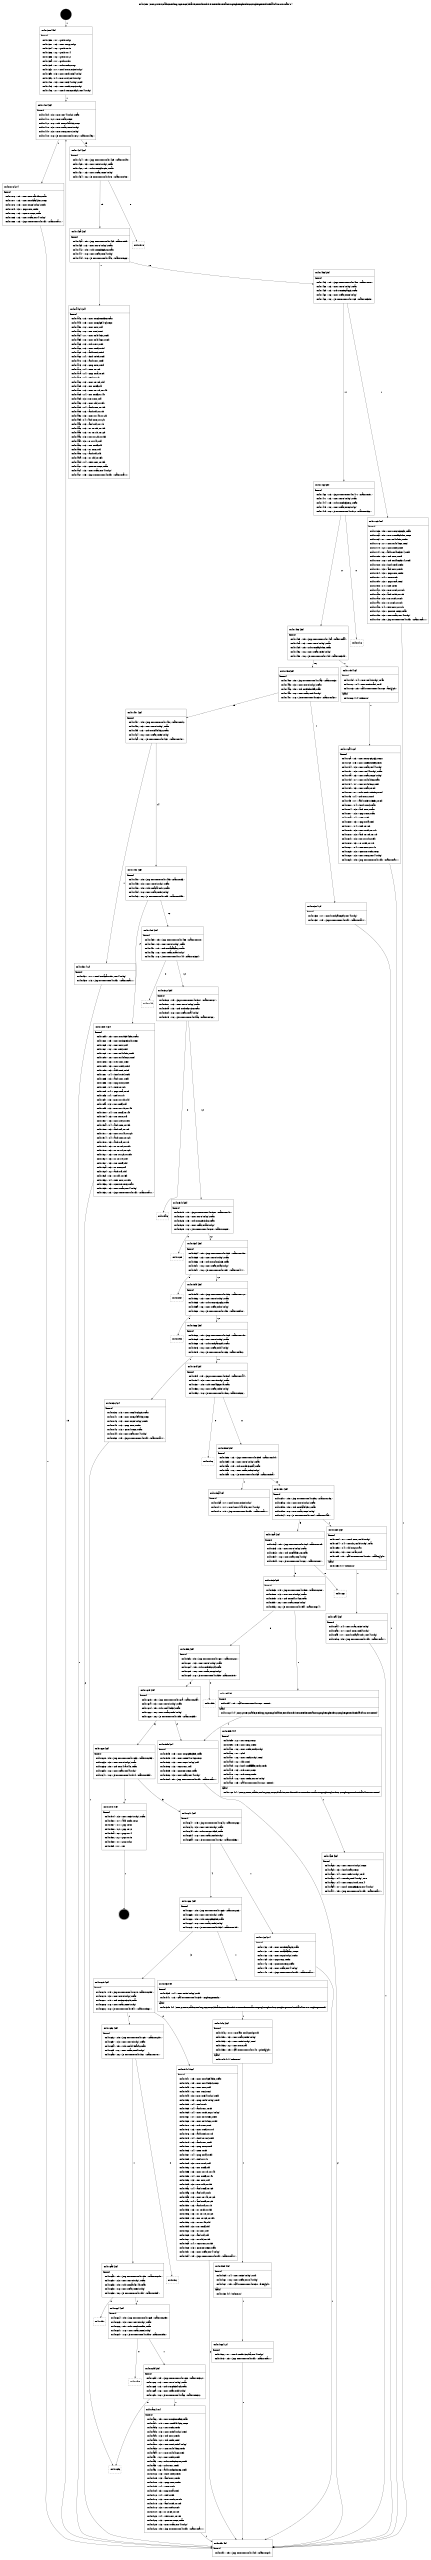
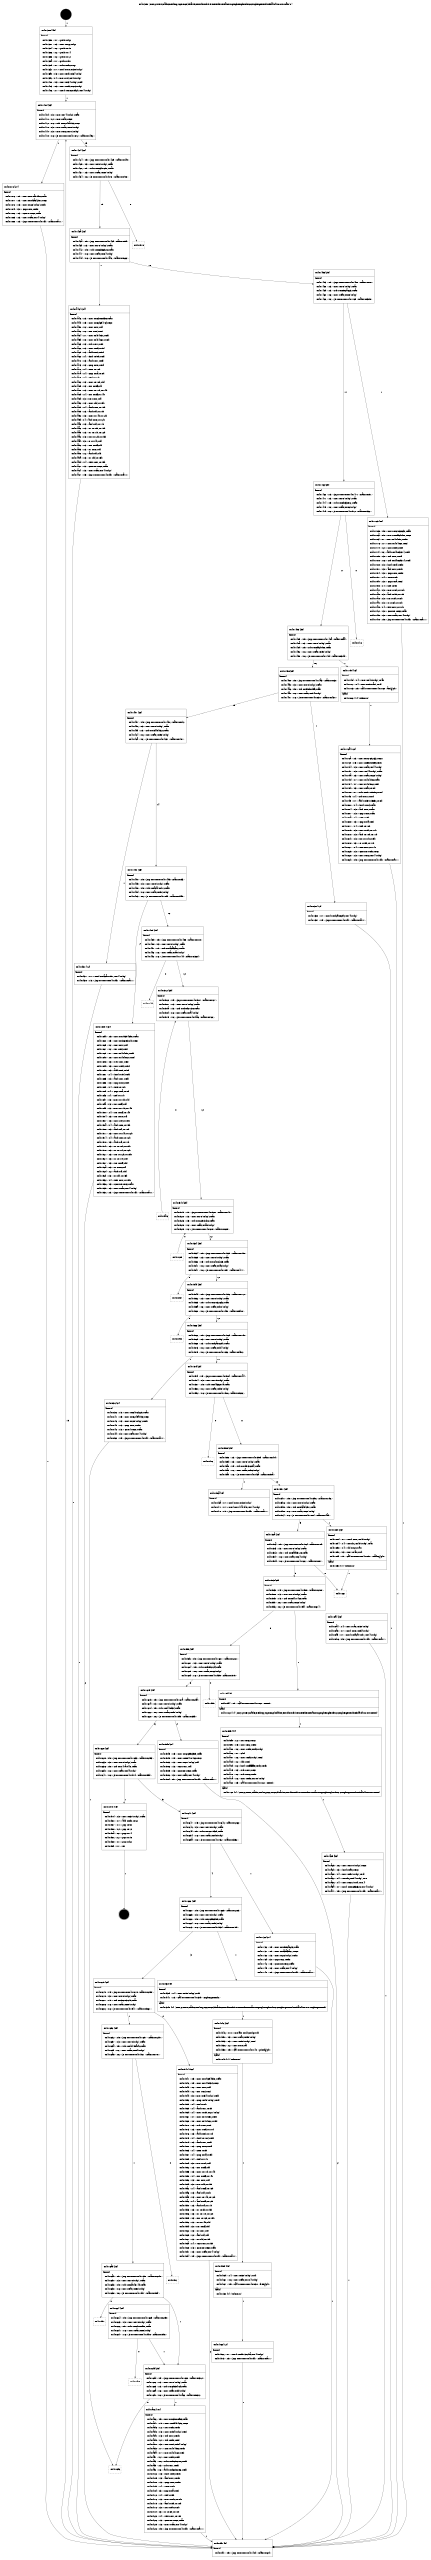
(182, 1119) -> (159, 1116)
(183, 1242) -> (180, 1243)
none -> (72, 1575)
(357, 1591) -> (345, 1579)
(222, 1726) -> (299, 1721)
none -> (348, 2251)
(136, 2300) -> (178, 2328)
